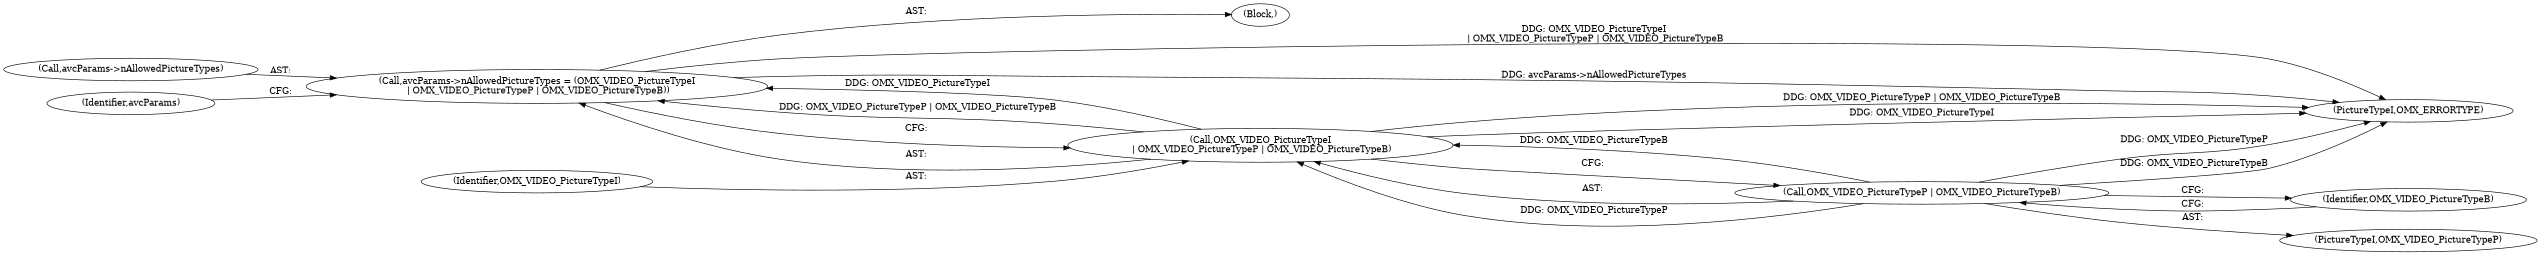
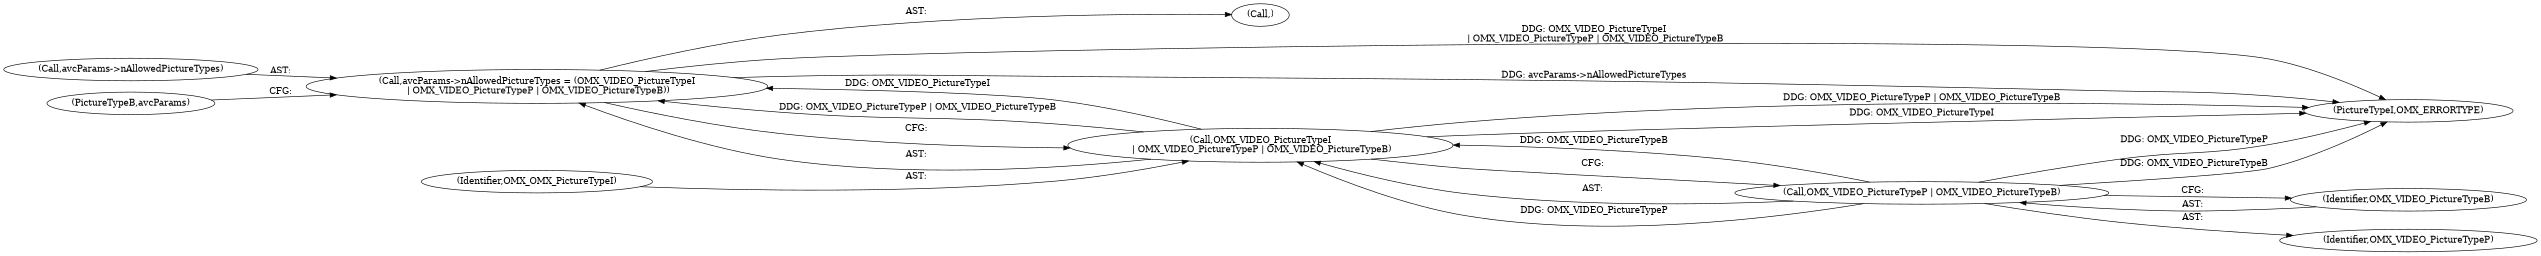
(1260, 15) -> (1260, 15)
(131, 103) -> (131, 103)
(537, 182) -> (537, 182)
(2194, 205) -> (2194, 205)
(2408, 241) -> (2408, 241)
